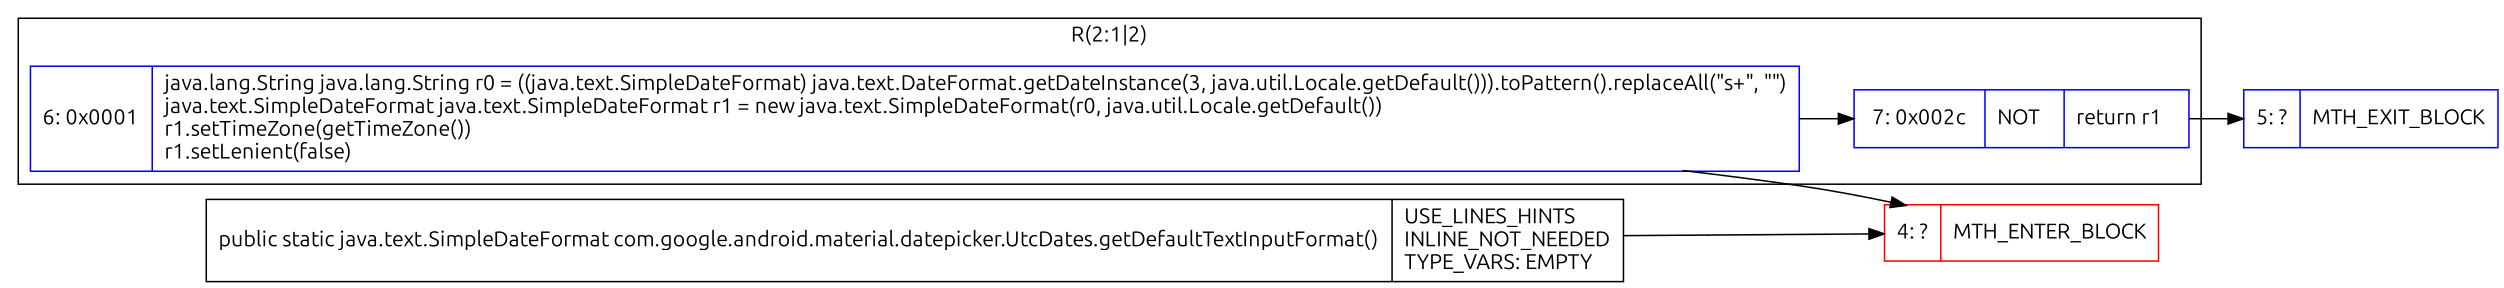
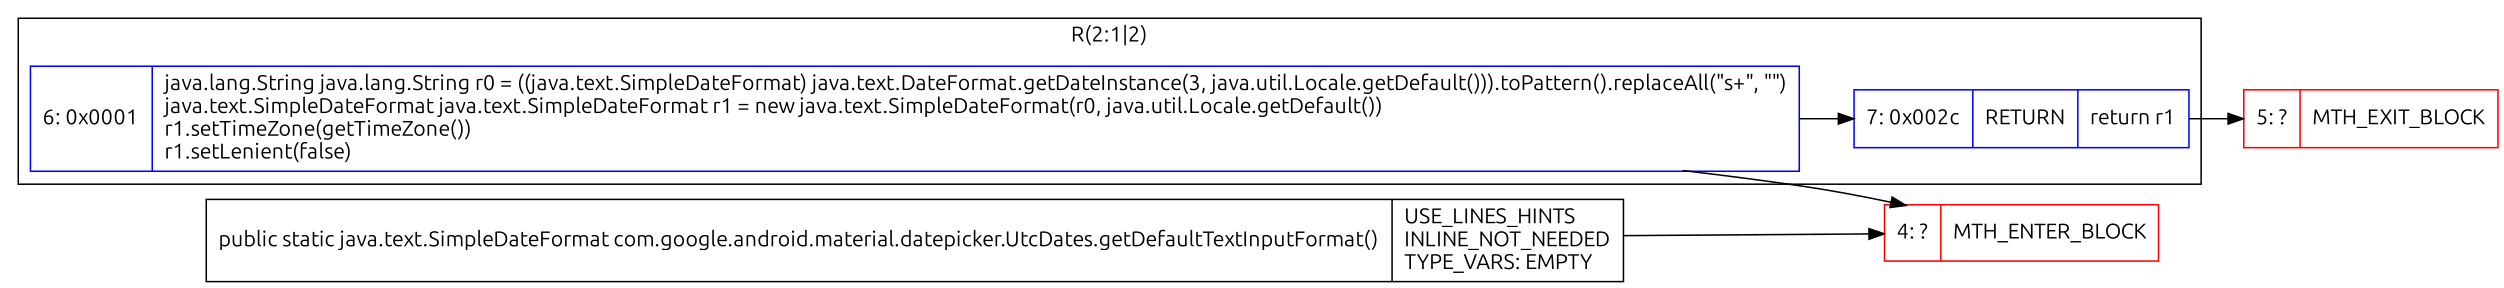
(2018, 118) -> (2025, 118)
(2371, 119) -> (2371, 119)
